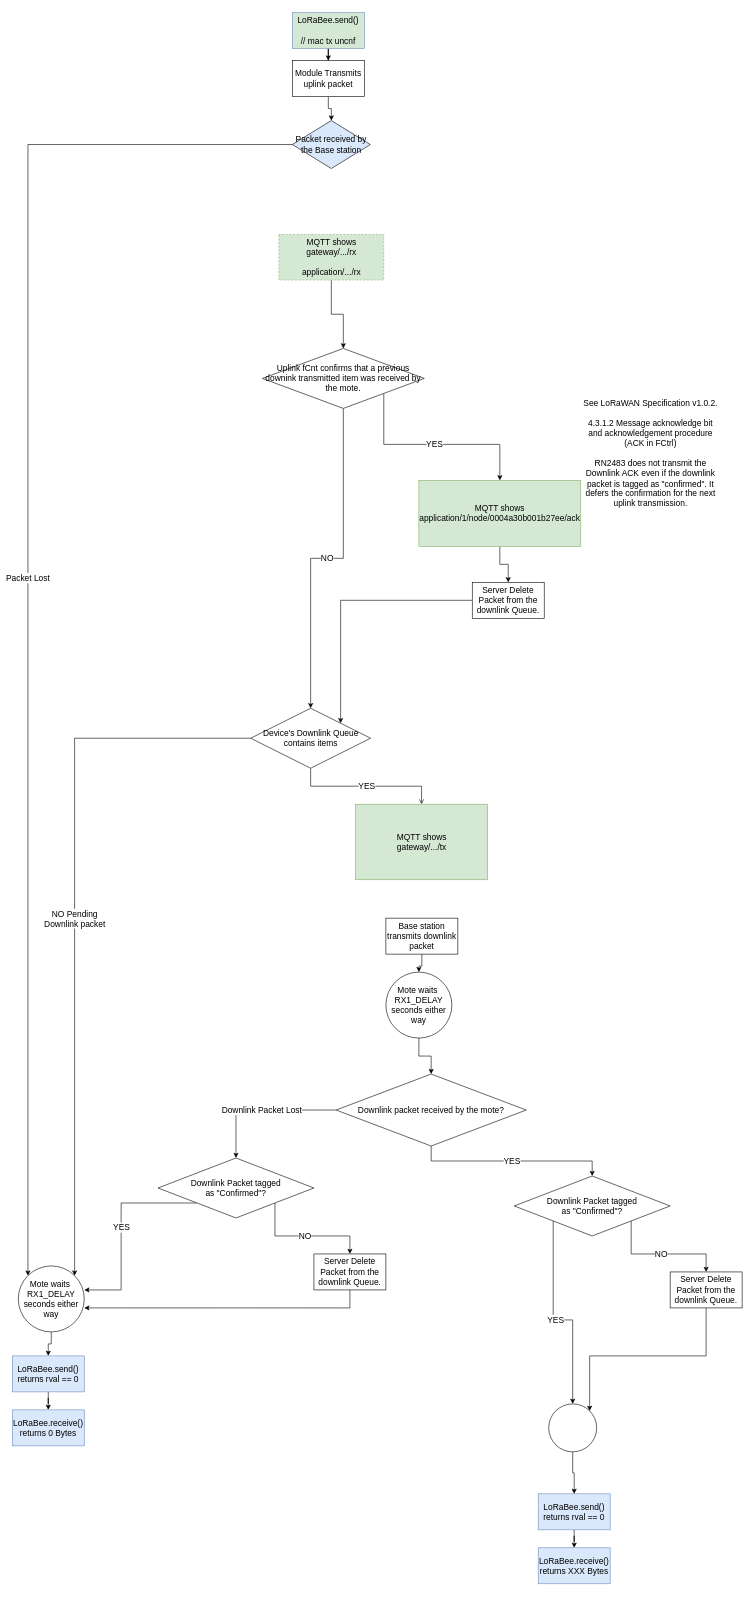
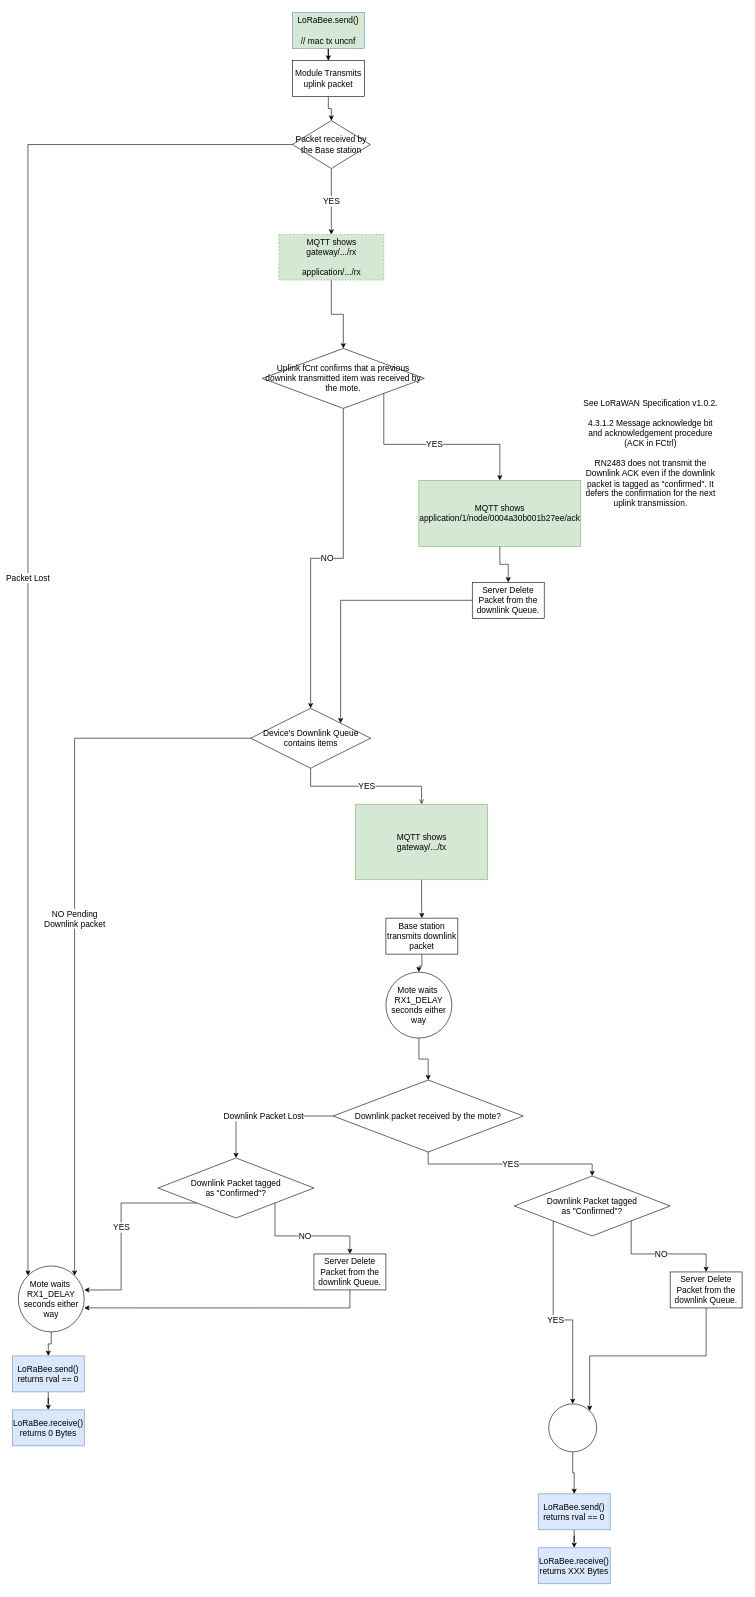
(332, 144) -> (332, 144)
none -> (332, 200)
none -> (422, 897)
(431, 1110) -> (428, 1116)
